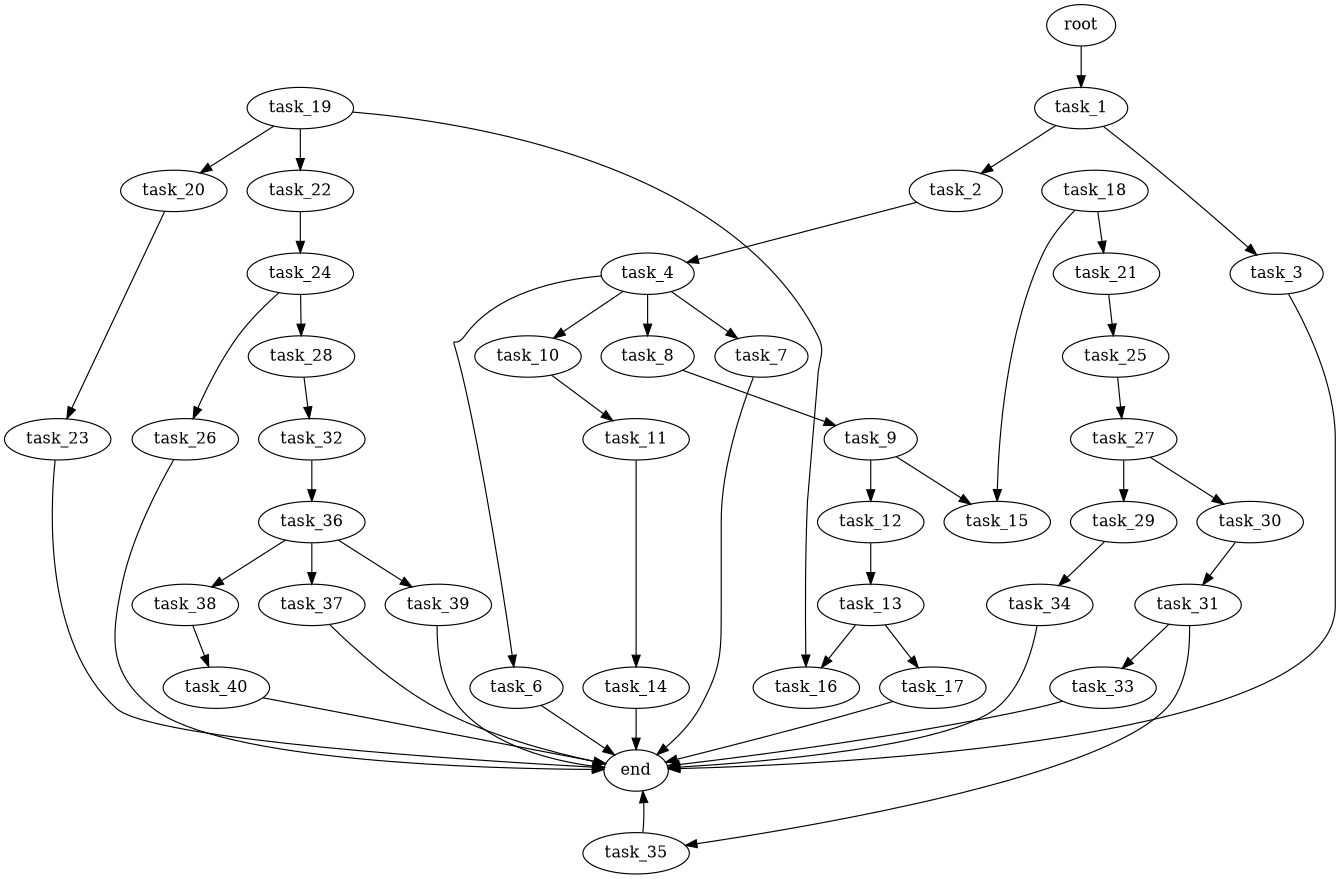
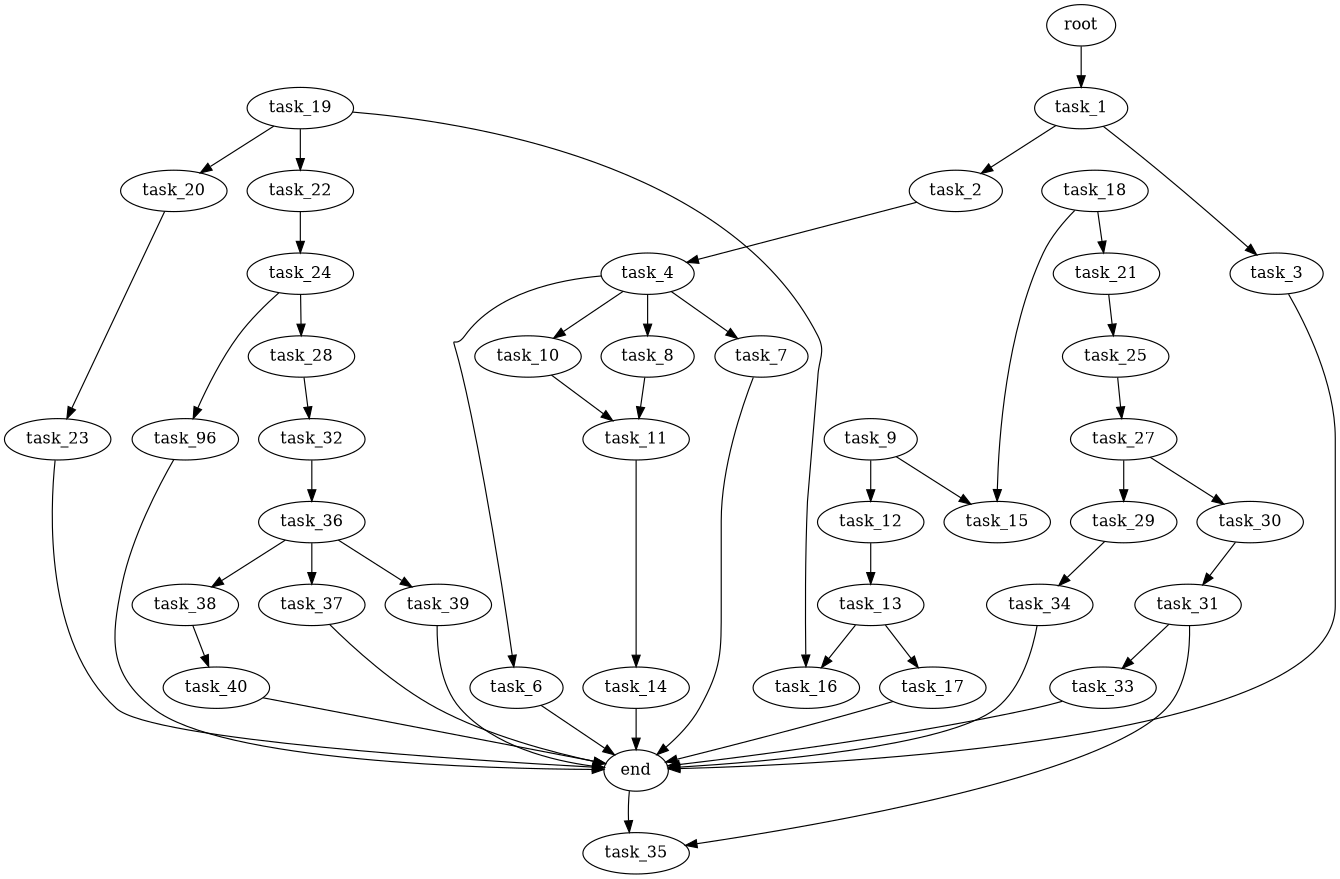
(757, 397) -> (643, 392)
(185, 439) -> (185, 439)
(644, 818) -> (628, 806)
